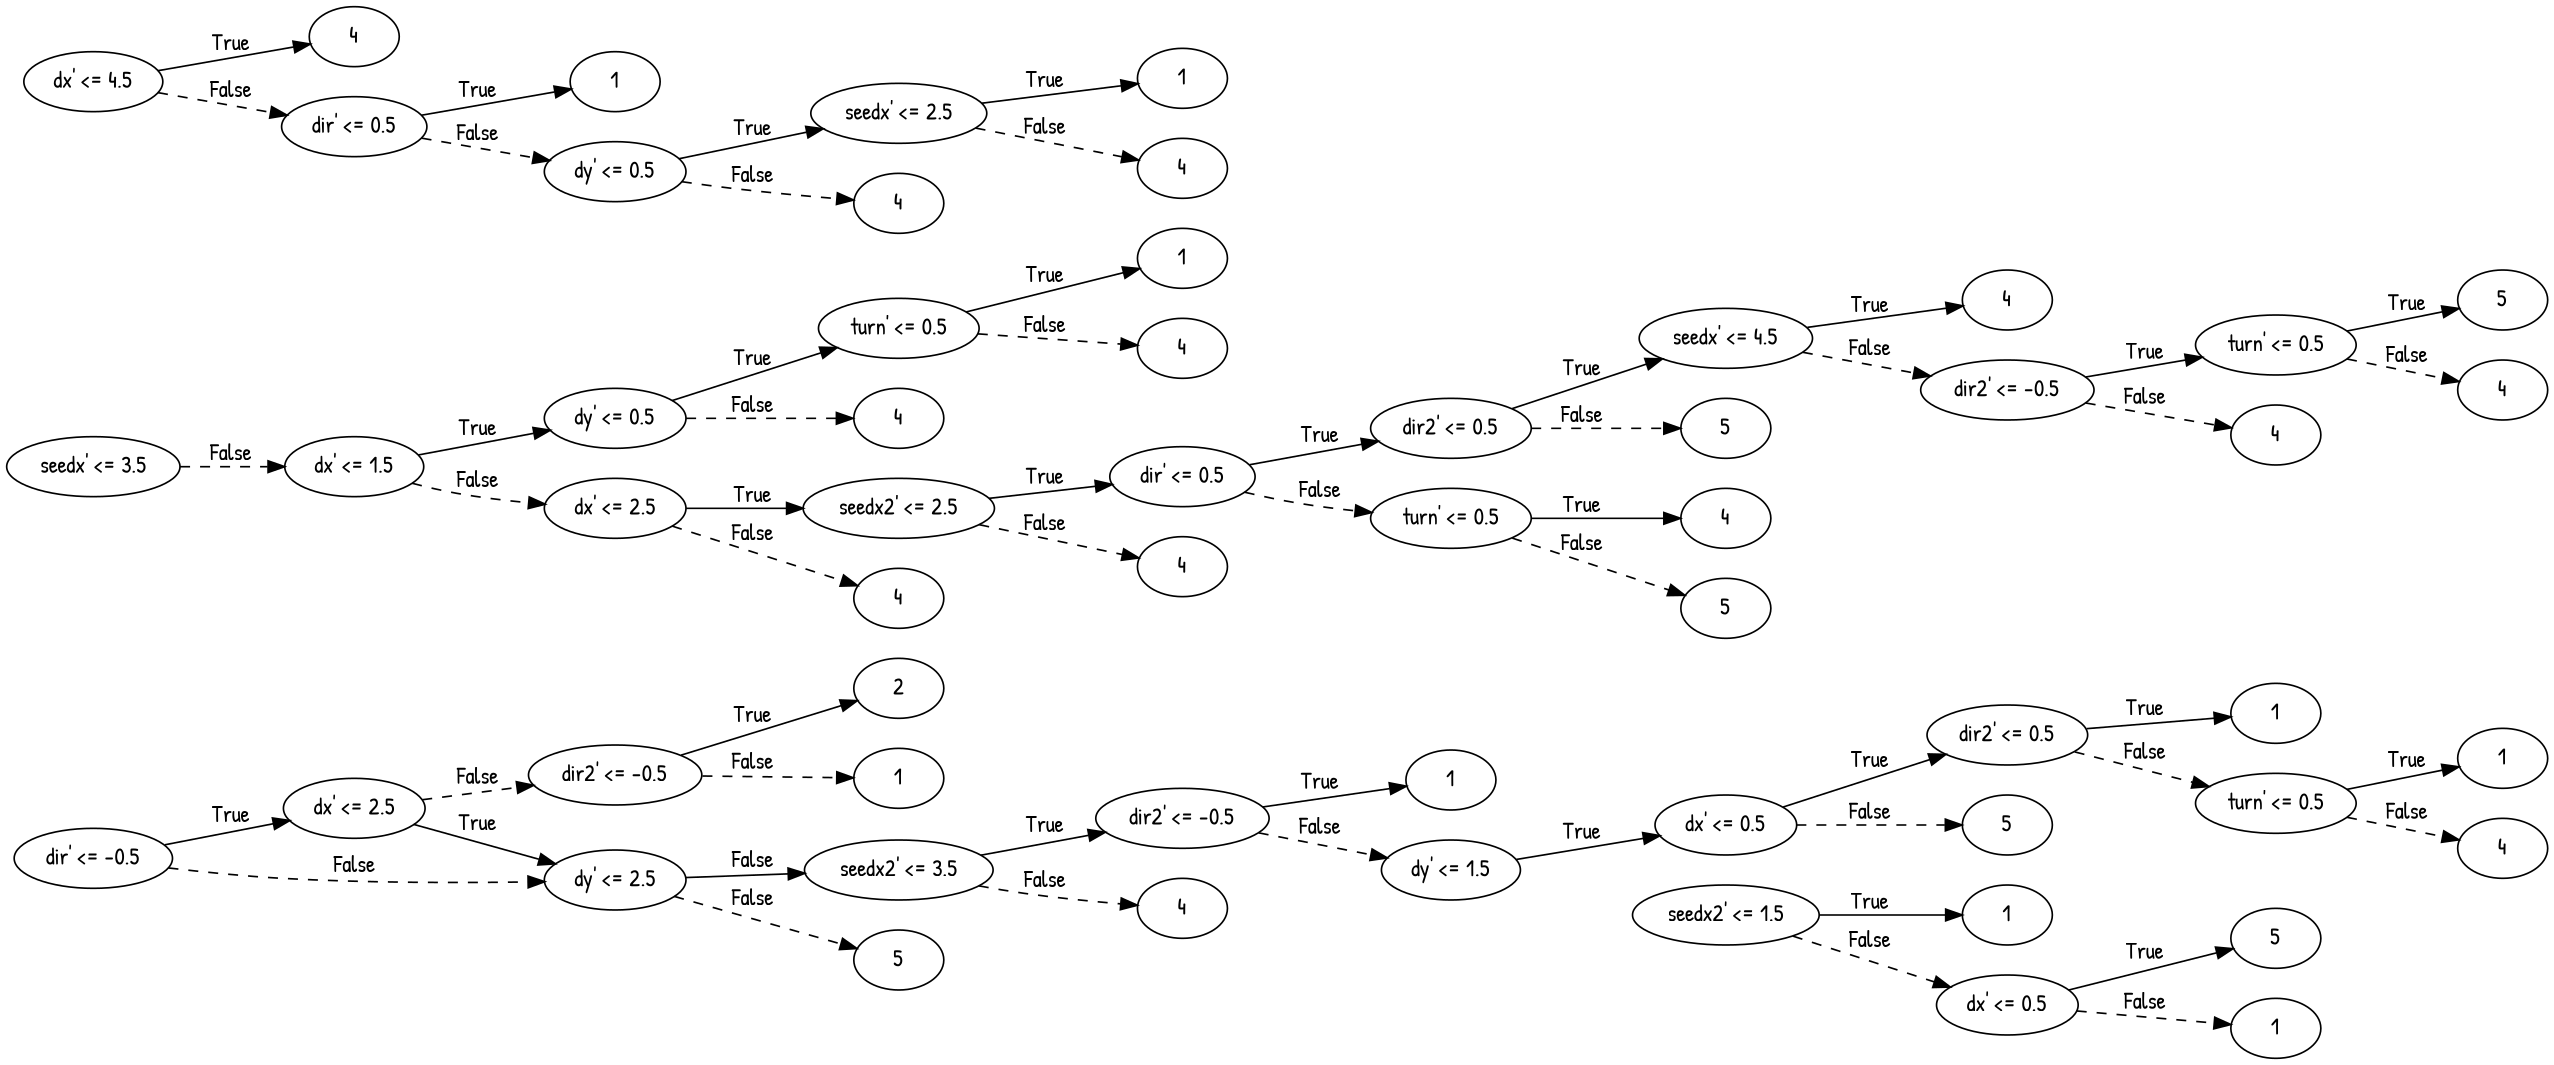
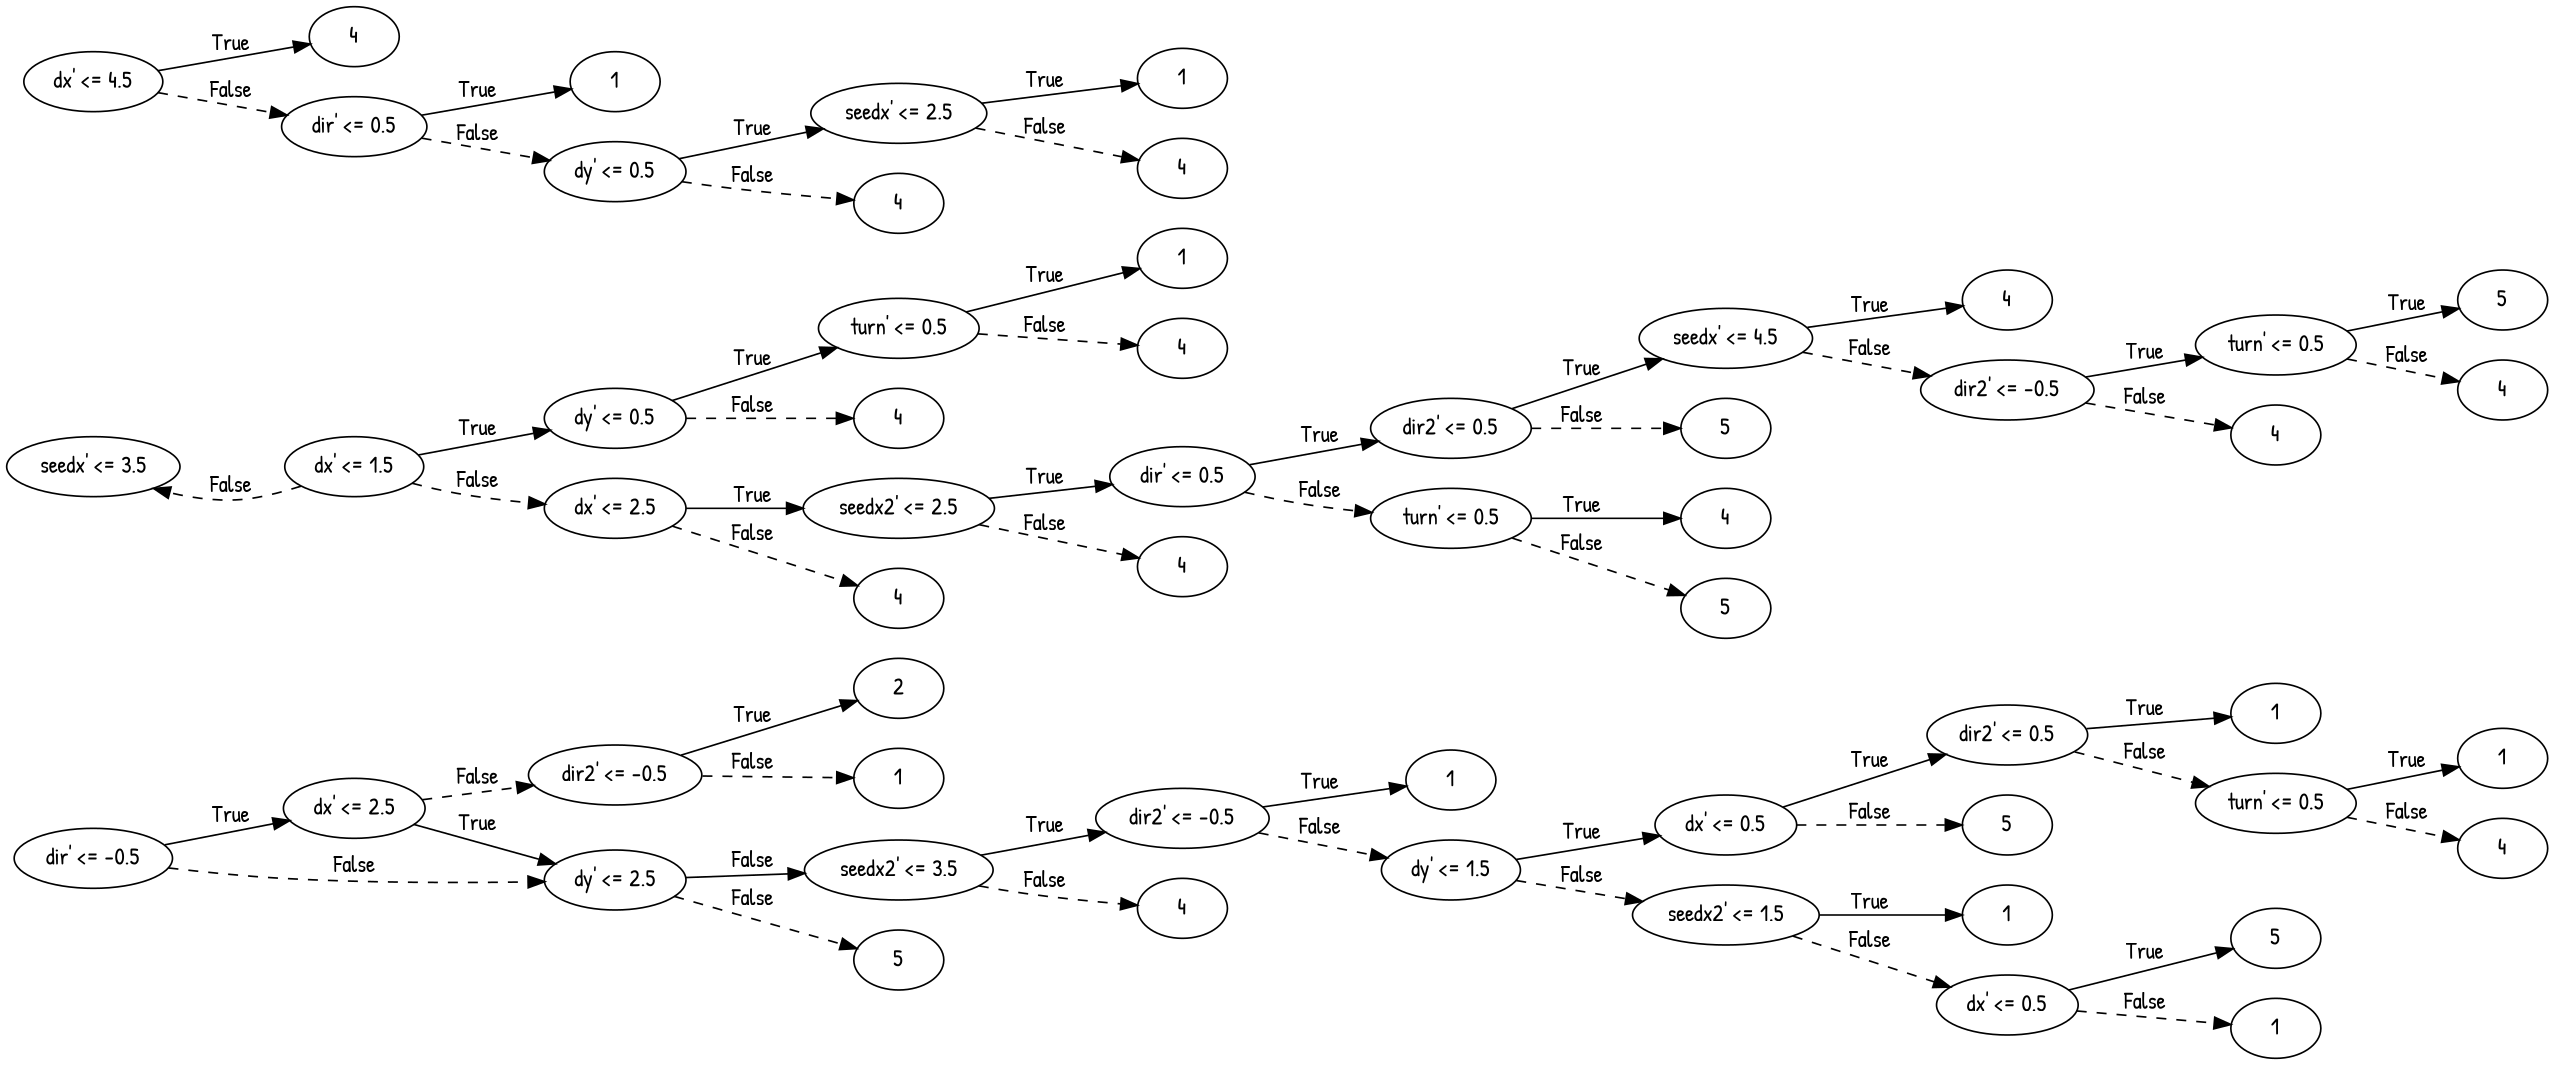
(224, 467) -> (236, 500)
none -> (1571, 890)
